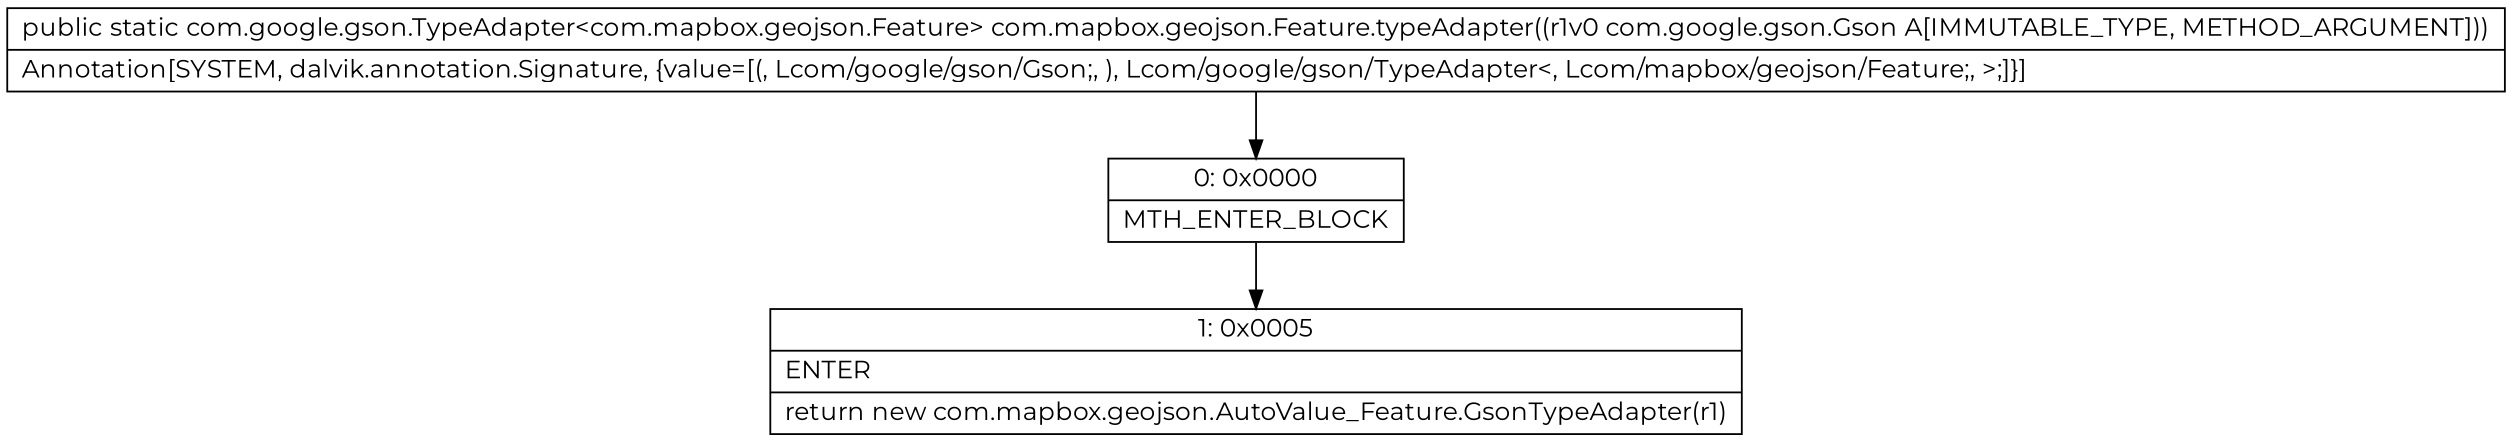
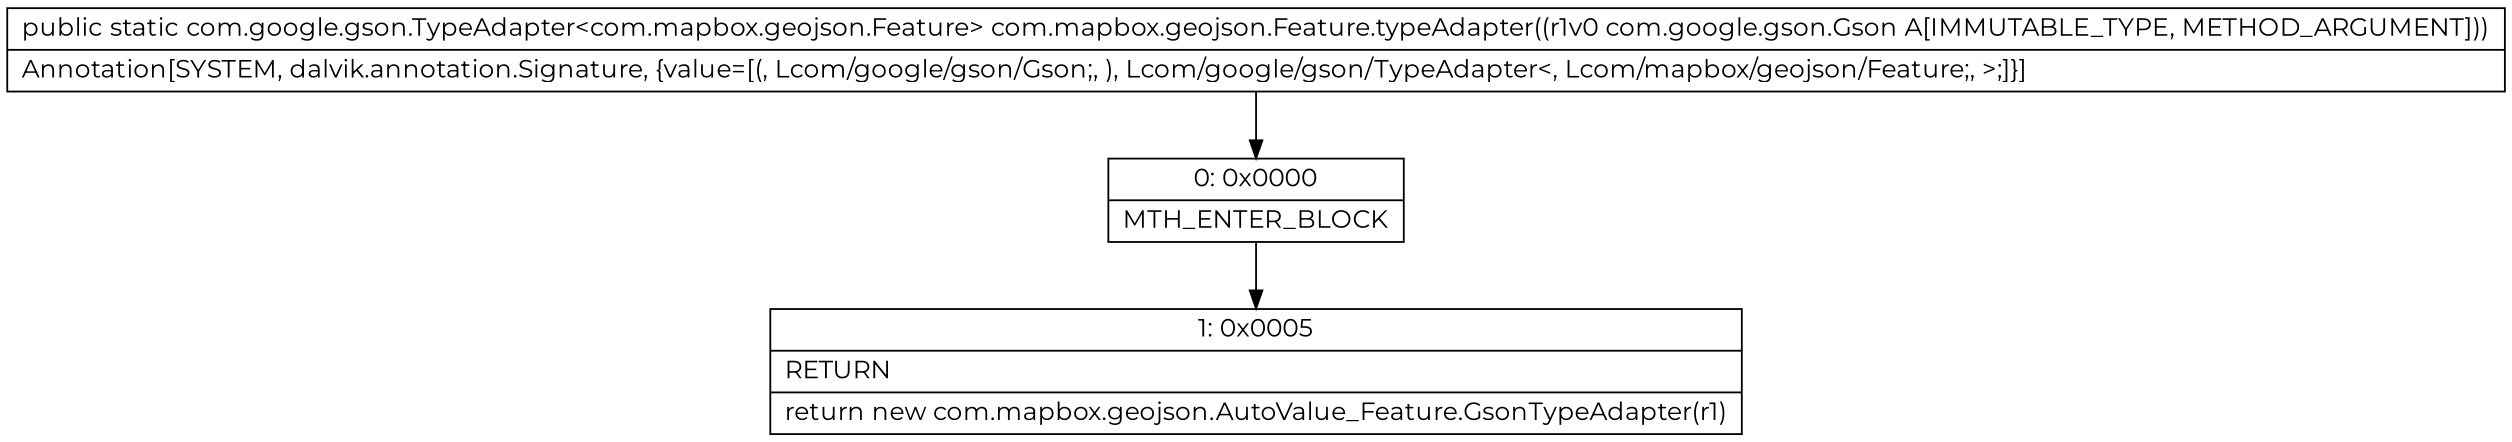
(828, 371) -> (838, 371)
